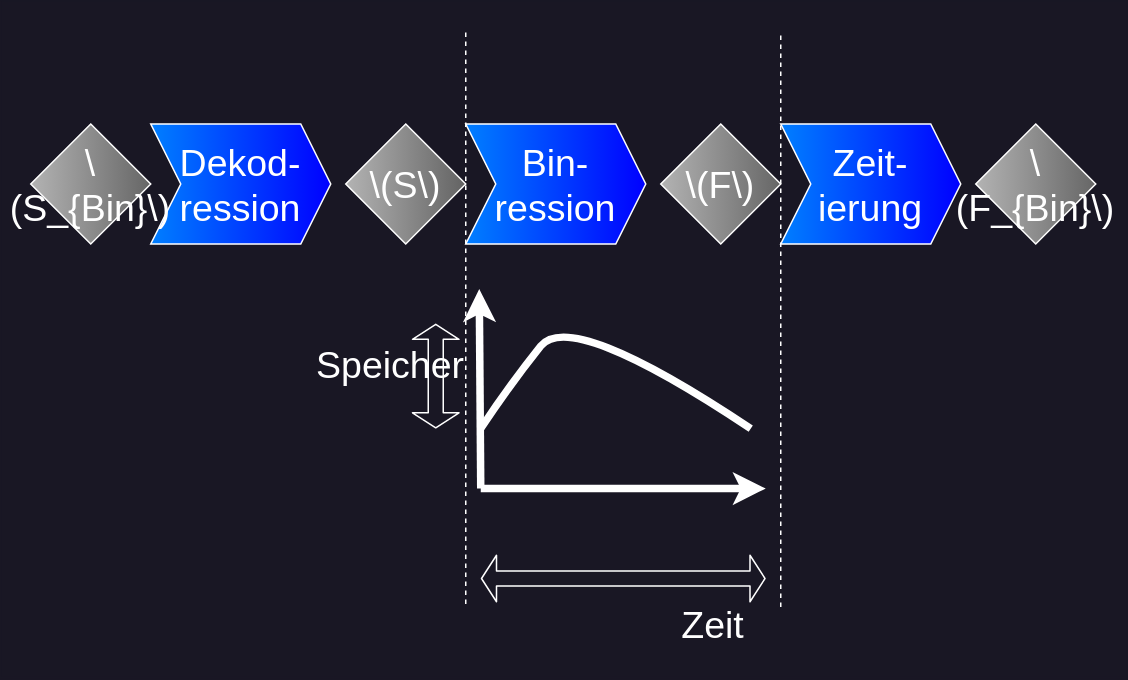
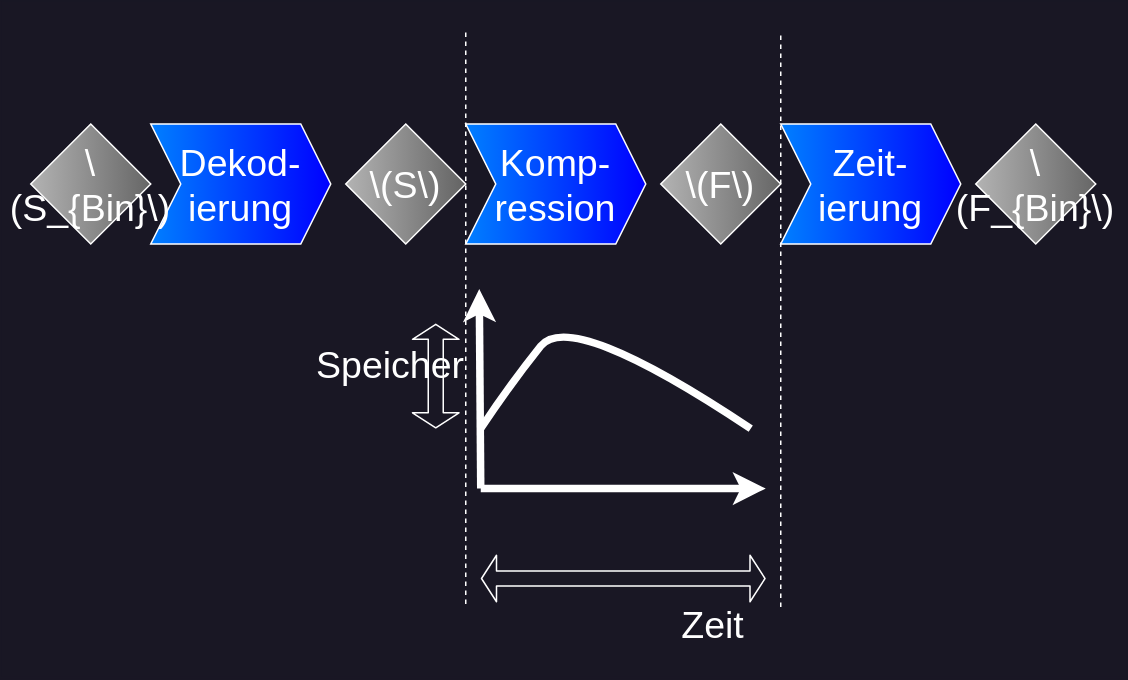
(241, 184) -> (241, 184)
(556, 184) -> (556, 184)
